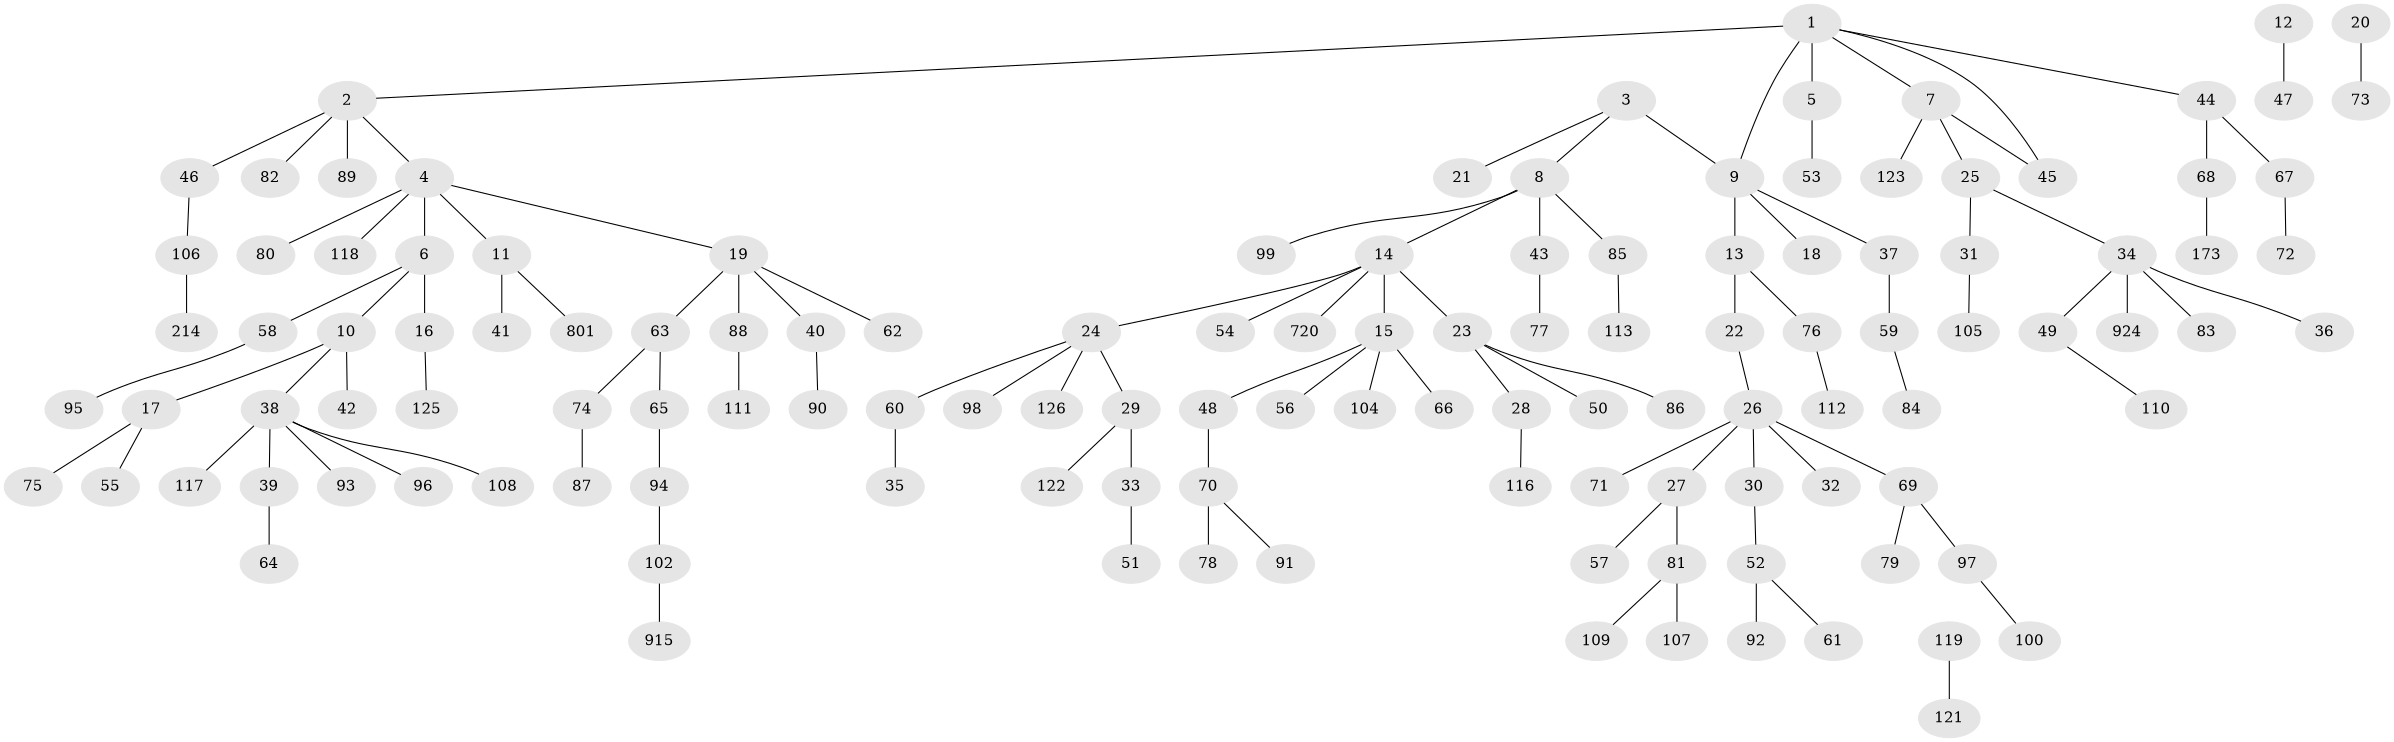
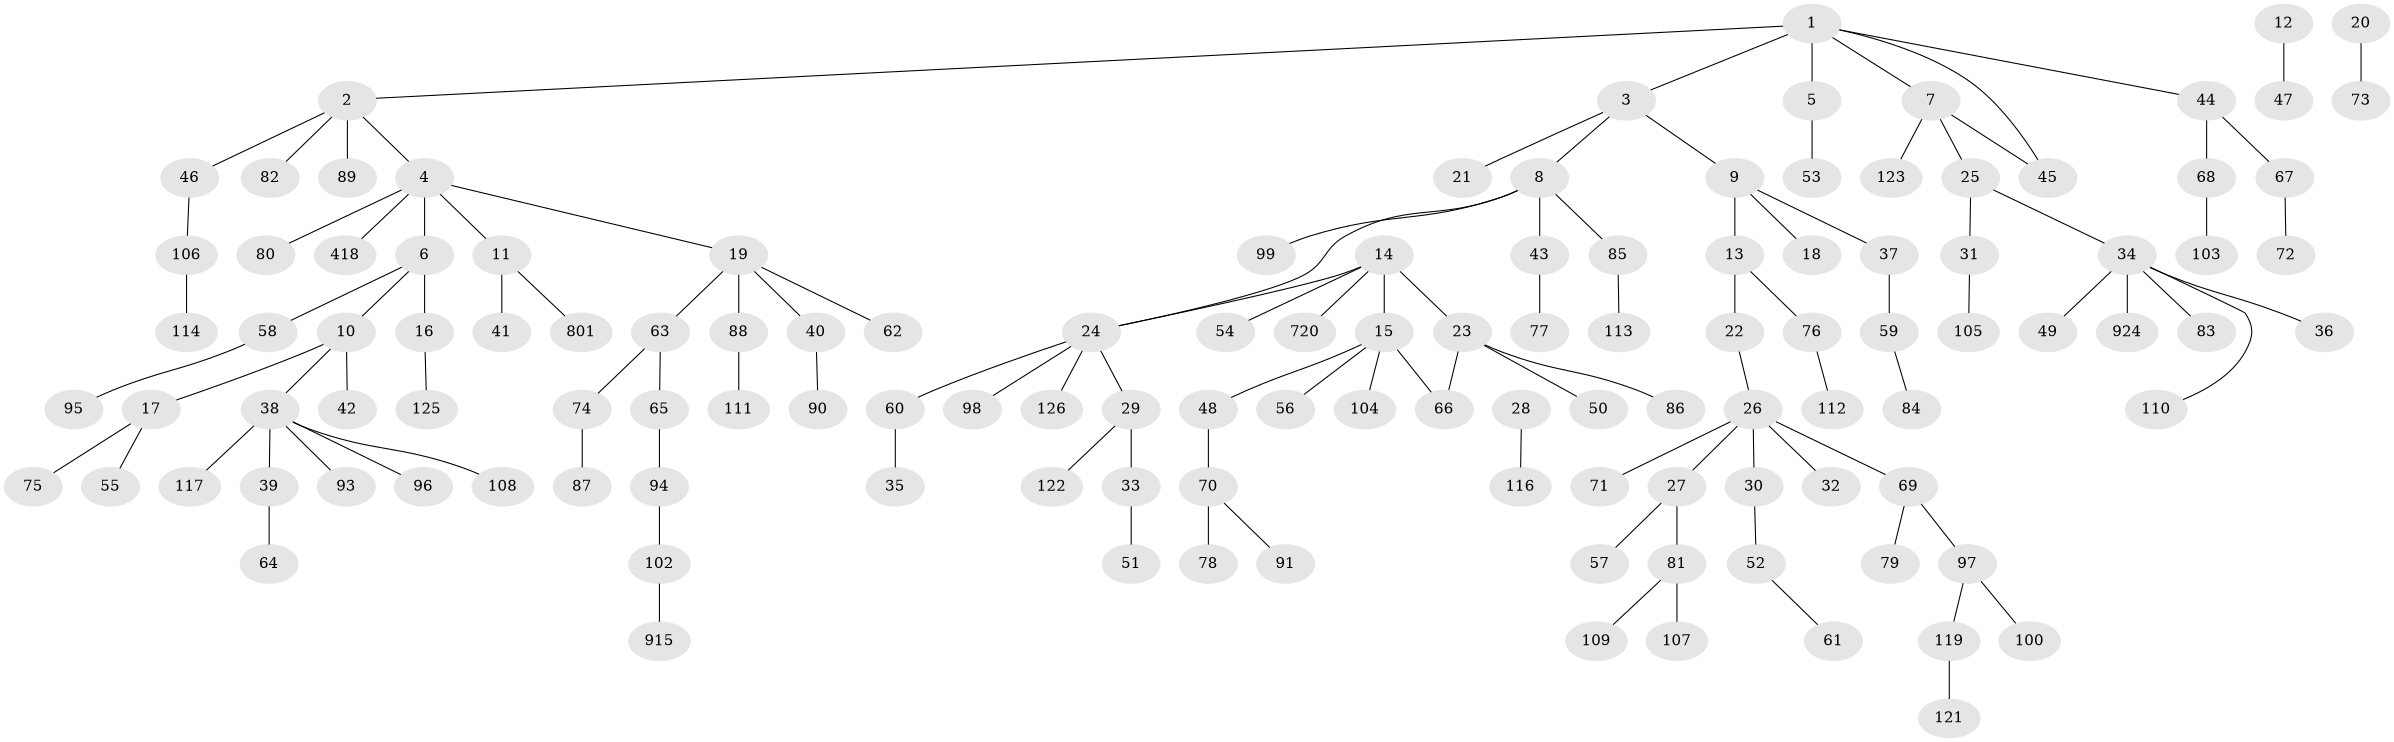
(1765, 98) -> (1719, 62)
(1462, 217) -> (1321, 261)
(345, 255) -> (345, 255)
(2207, 255) -> (2207, 255)
(187, 332) -> (187, 332)
(1492, 371) -> (1453, 371)
(2102, 371) -> (2249, 320)
none -> (1958, 602)
(1756, 641) -> none
